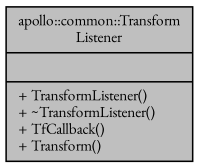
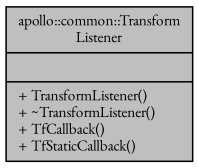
(60, 146) -> (77, 146)
